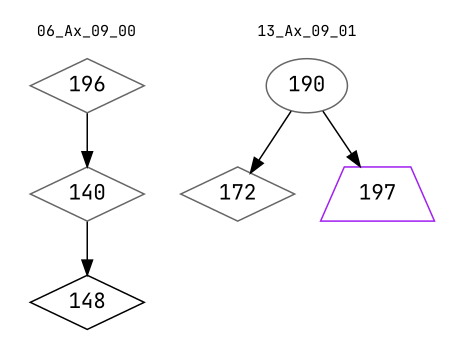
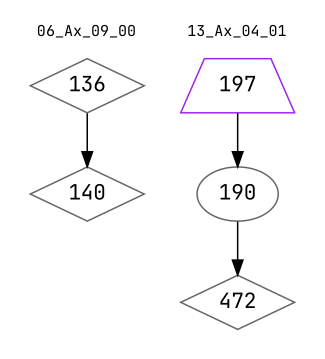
(308, 32) -> (238, 32)
(87, 86) -> (87, 86)
(337, 133) -> (238, 133)
(238, 194) -> (238, 302)
(87, 302) -> none
